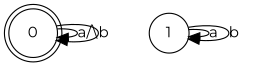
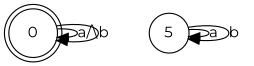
(169, 33) -> (169, 33)
